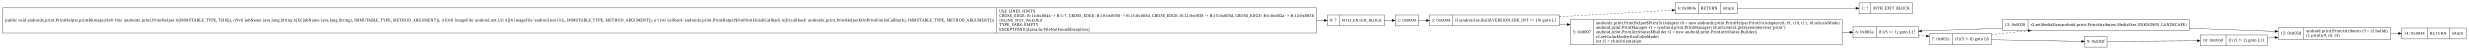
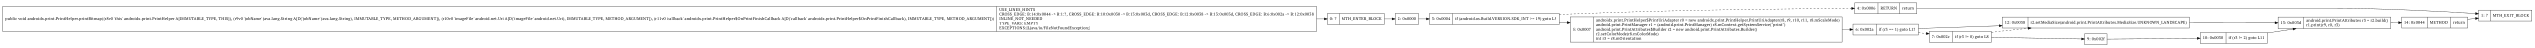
none -> (2472, 19)
(1962, 30) -> (1959, 27)
(2438, 33) -> (2439, 22)
